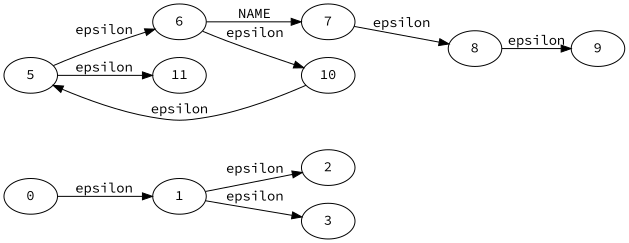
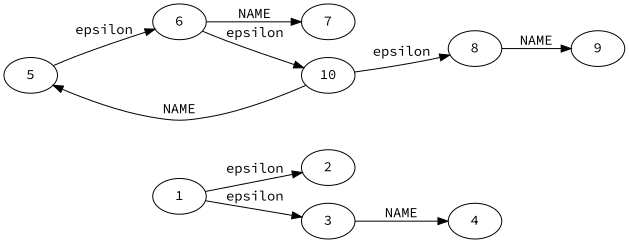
(397, 34) -> (397, 66)
(536, 41) -> (536, 41)
(179, 75) -> none
(179, 110) -> (179, 110)
(31, 196) -> none
none -> (475, 221)
